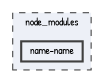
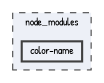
(52, 51) -> (52, 51)
